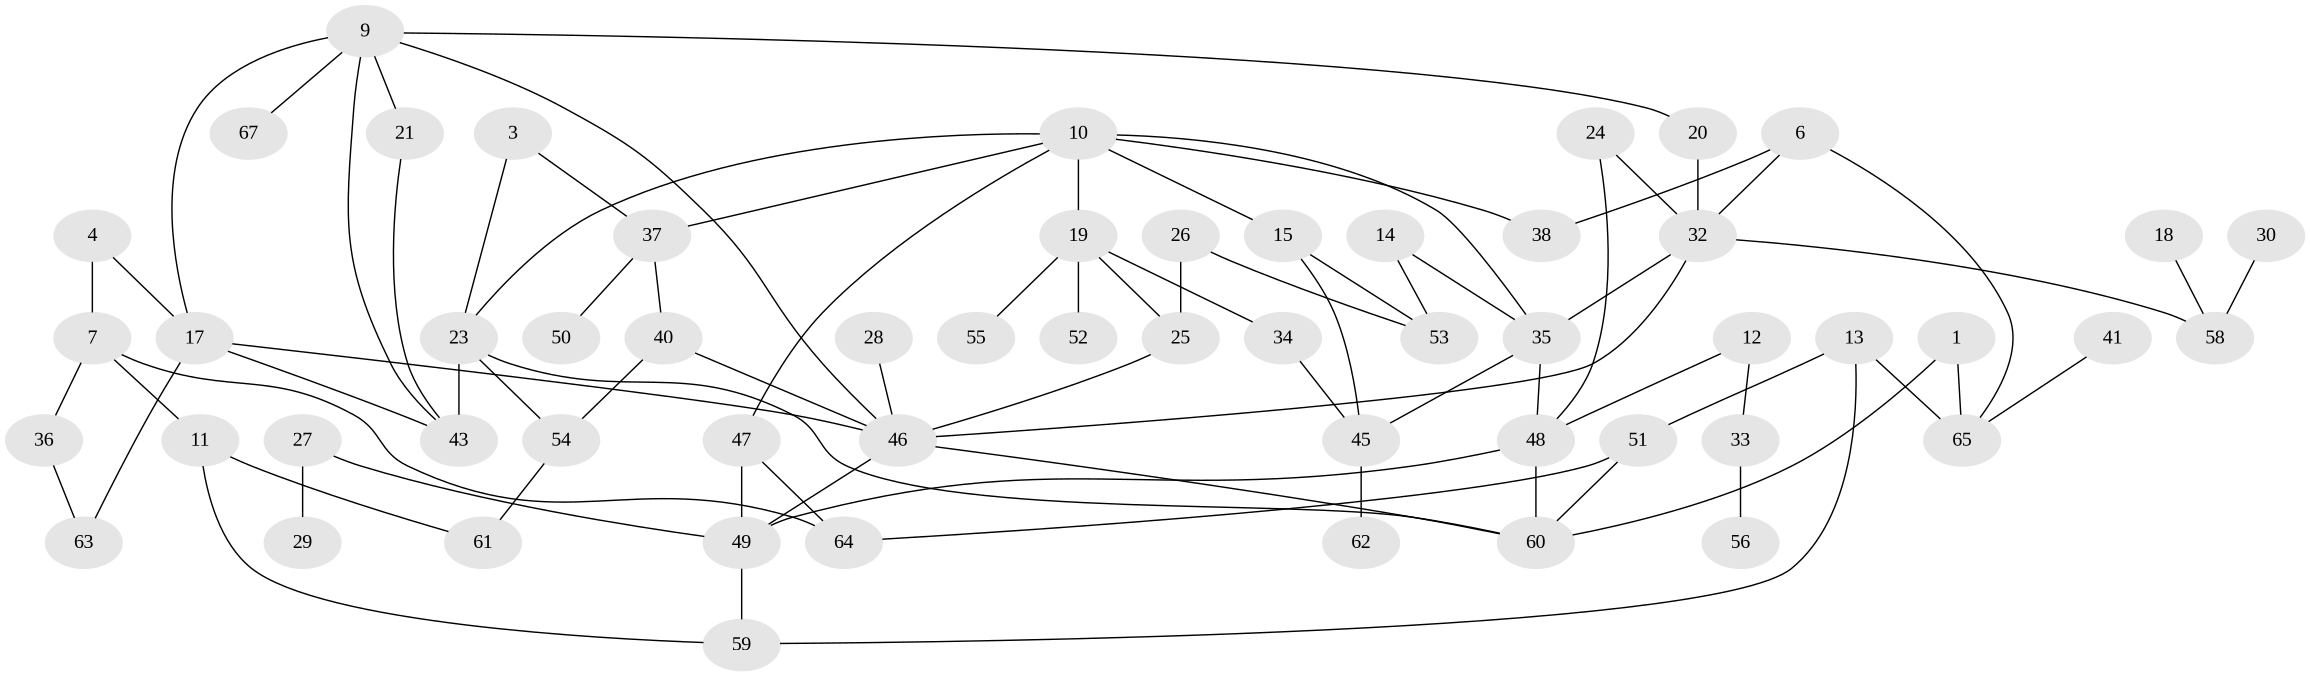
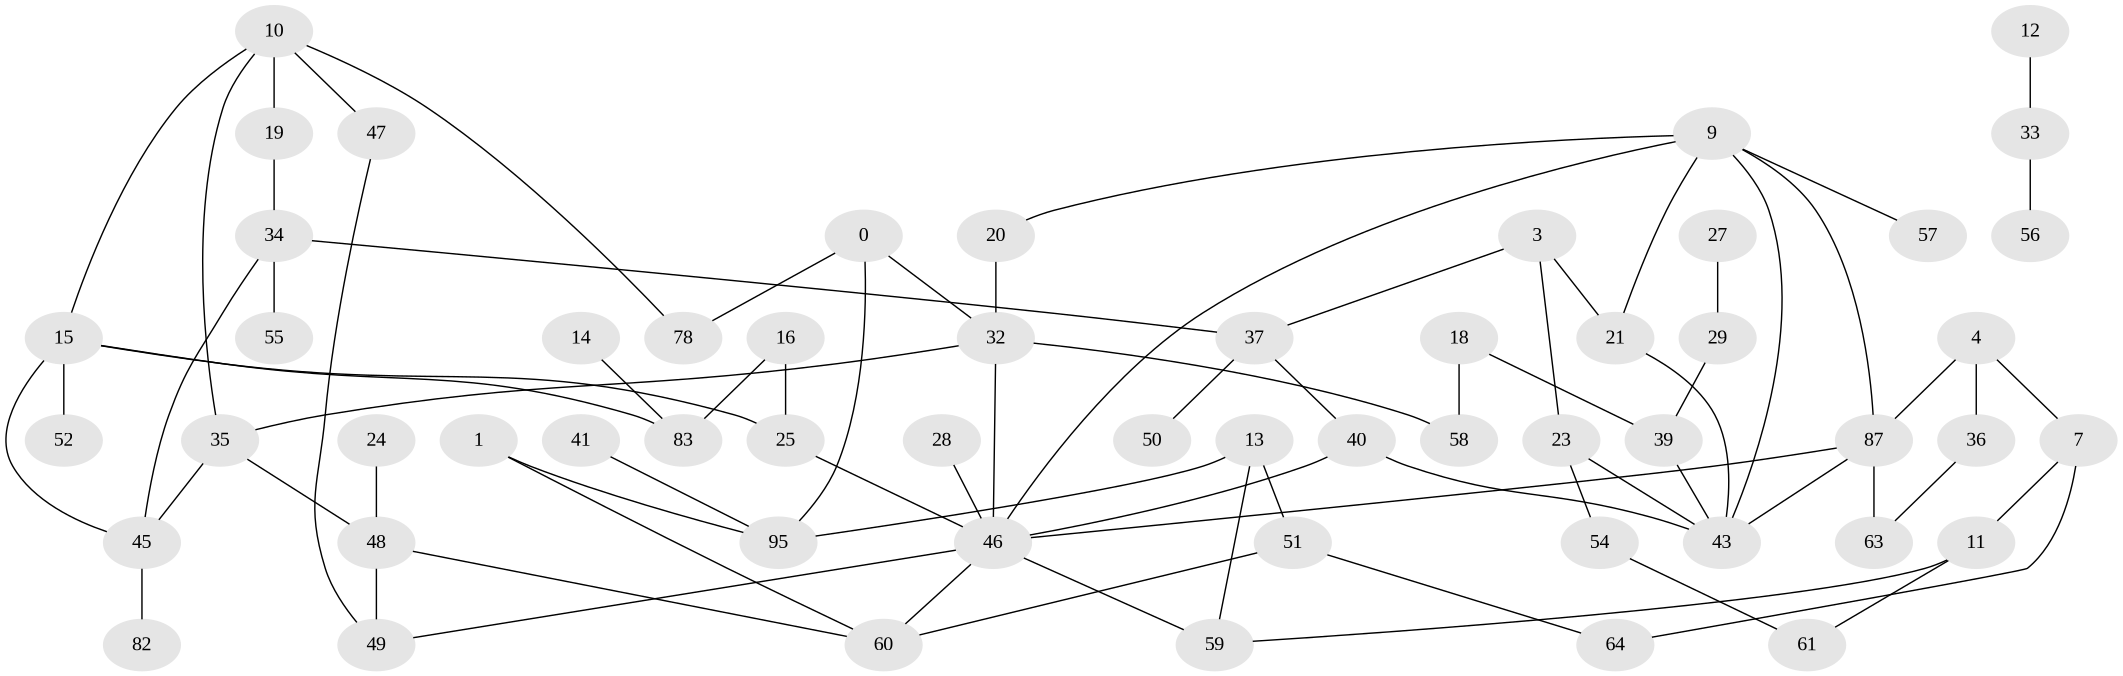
(249, 134) -> (1928, 236)
(1800, 134) -> (864, 236)
(736, 165) -> none
(865, 185) -> (742, 281)
(1647, 185) -> none
(1181, 236) -> (786, 338)
(1542, 236) -> (683, 338)
(2266, 236) -> none
(1027, 287) -> (274, 287)
(1078, 287) -> (64, 389)
(1129, 287) -> (513, 378)
(1464, 287) -> none
none -> (1576, 287)
(195, 338) -> (1874, 440)
(1439, 338) -> (683, 440)
(68, 389) -> (1976, 389)
(1643, 389) -> none
(603, 398) -> (1537, 495)
none -> (1664, 440)
(1962, 440) -> (778, 543)
(793, 491) -> none
(978, 495) -> none
(545, 510) -> none
(1361, 543) -> (142, 645)
(742, 594) -> (1112, 597)
